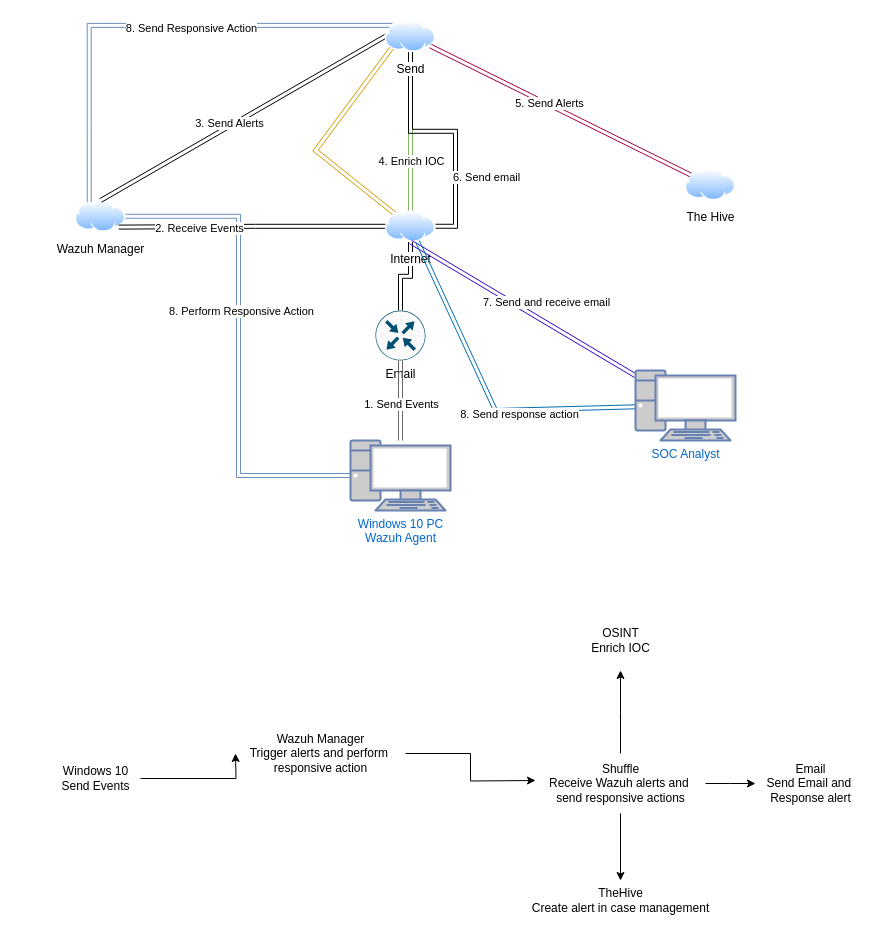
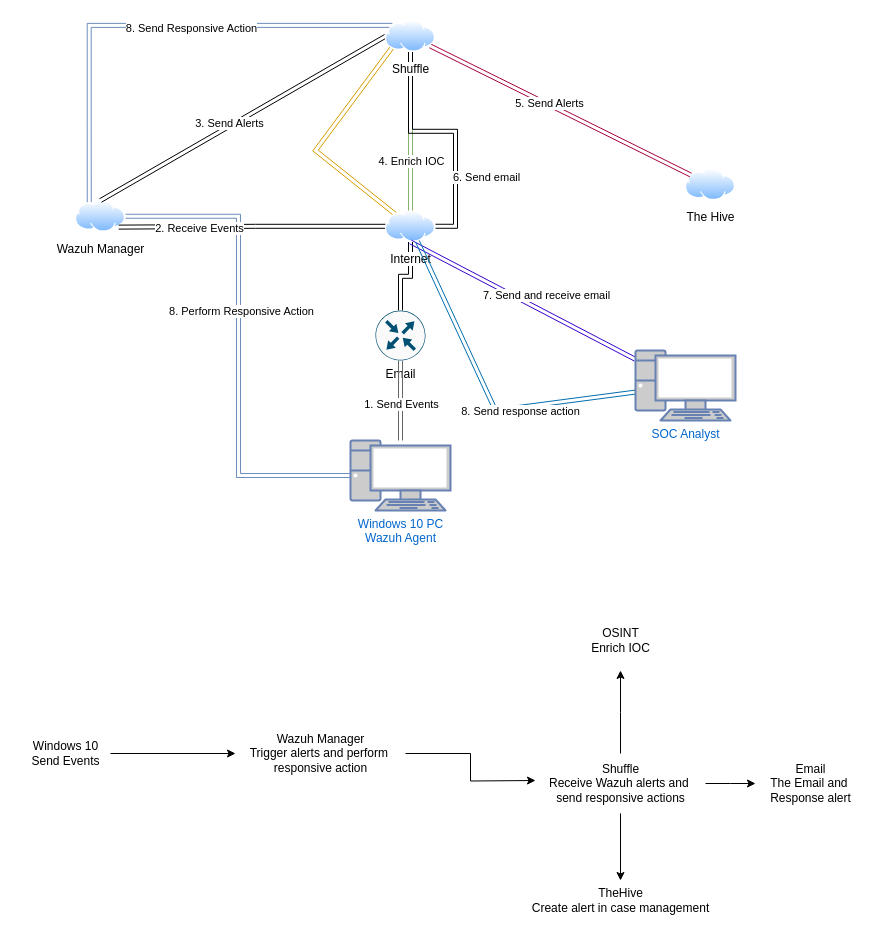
(411, 70) -> (411, 70)
(686, 406) -> (686, 386)
(96, 779) -> (66, 754)
(811, 784) -> (811, 784)
